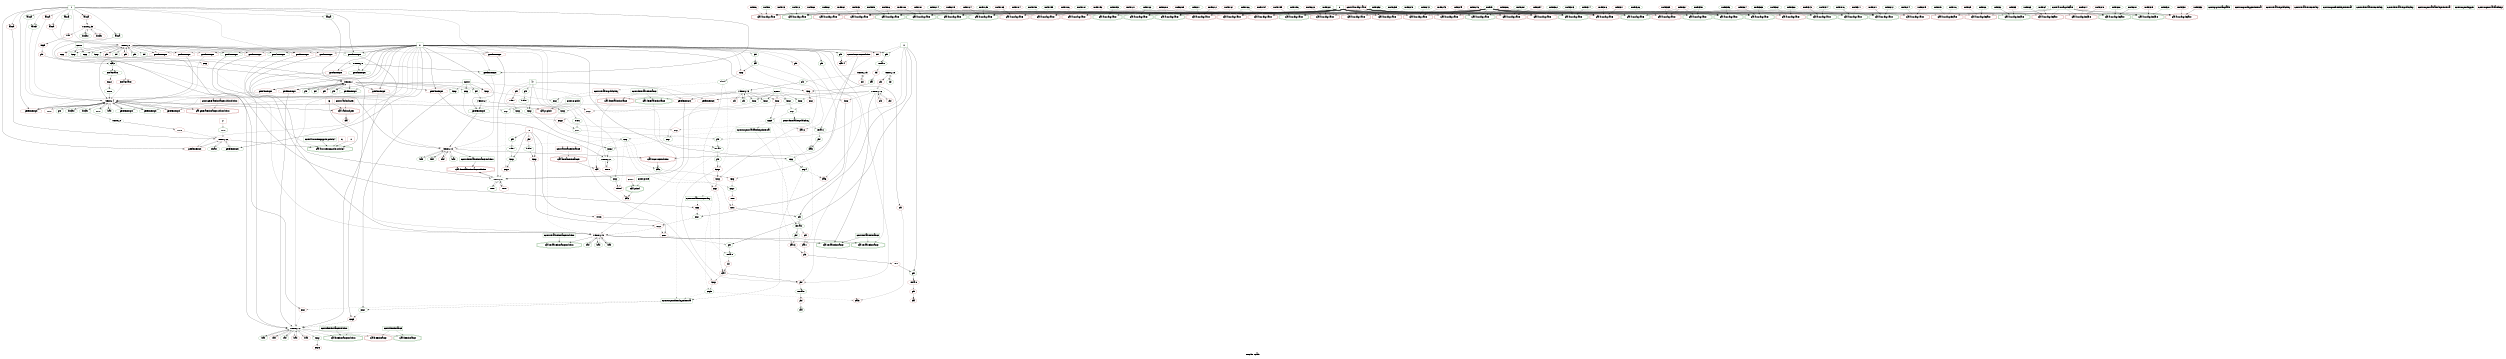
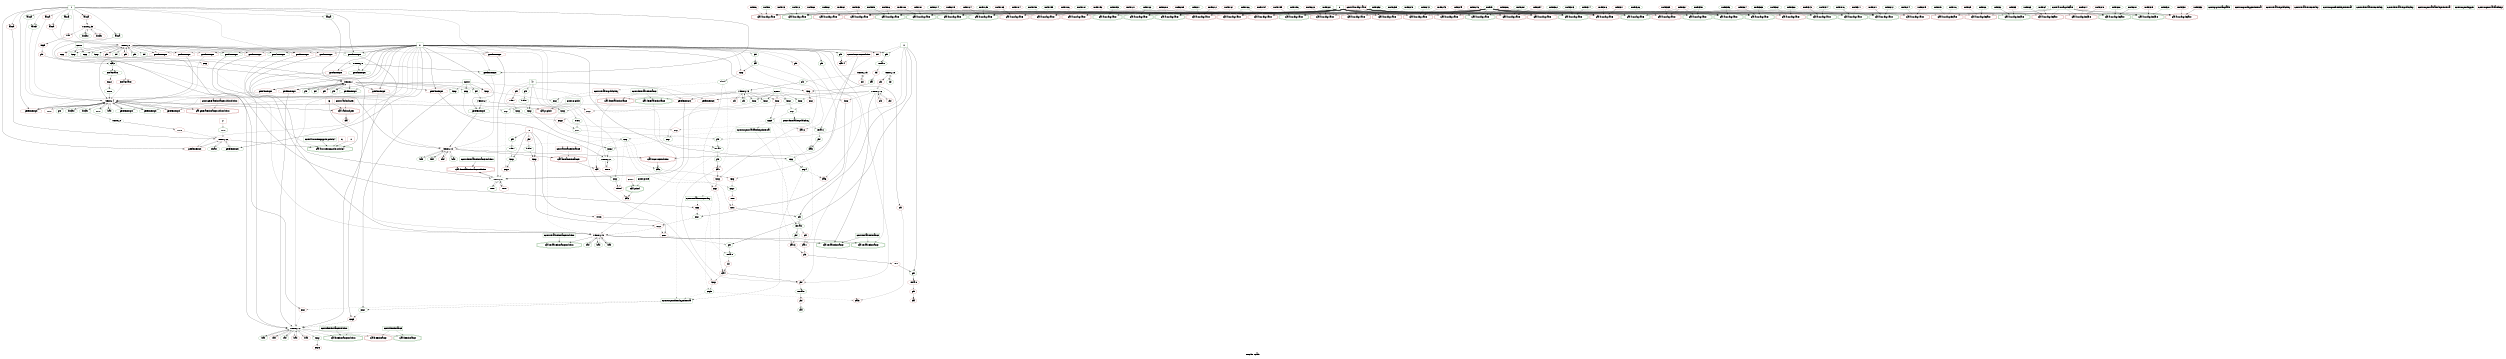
(461, 154) -> (504, 153)
(718, 169) -> (718, 169)
